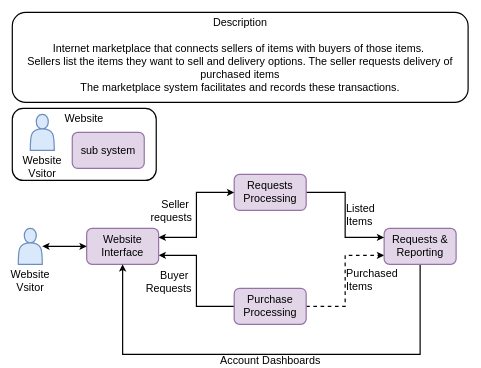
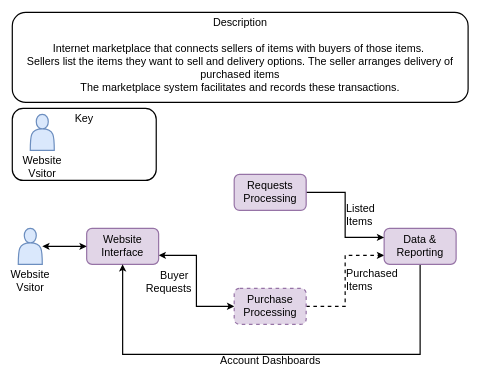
(240, 49) -> (240, 49)
(84, 119) -> (84, 119)
(108, 150) -> none
(197, 215) -> none
(420, 246) -> (420, 246)
(229, 306) -> (227, 306)
(270, 306) -> (270, 306)
